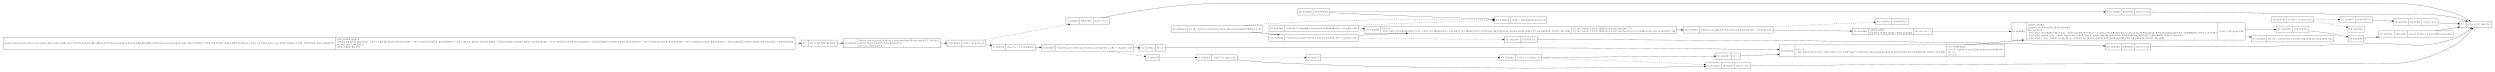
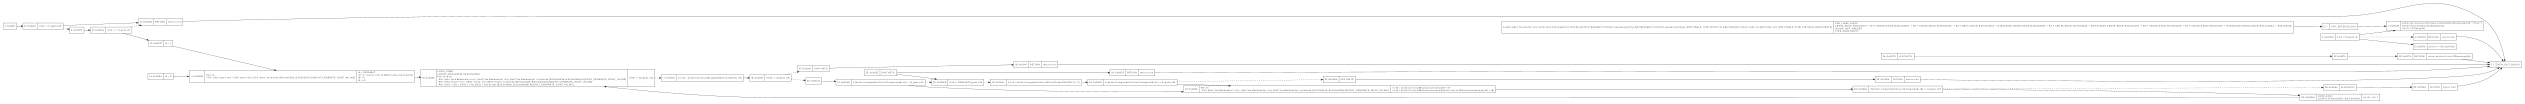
(1368, 20) -> (986, 82)
(2260, 30) -> none
(943, 43) -> (2376, 33)
(1088, 48) -> none
none -> (746, 78)
none -> (828, 81)
none -> (2435, 87)
